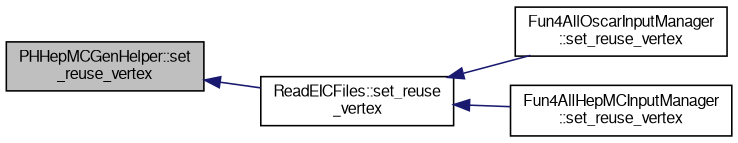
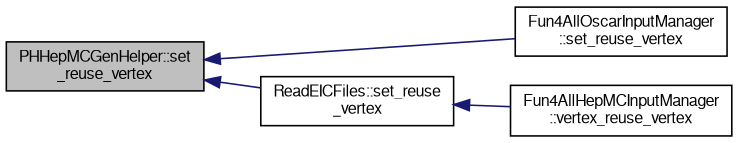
(497, 64) -> (368, 49)
(621, 111) -> (621, 111)
